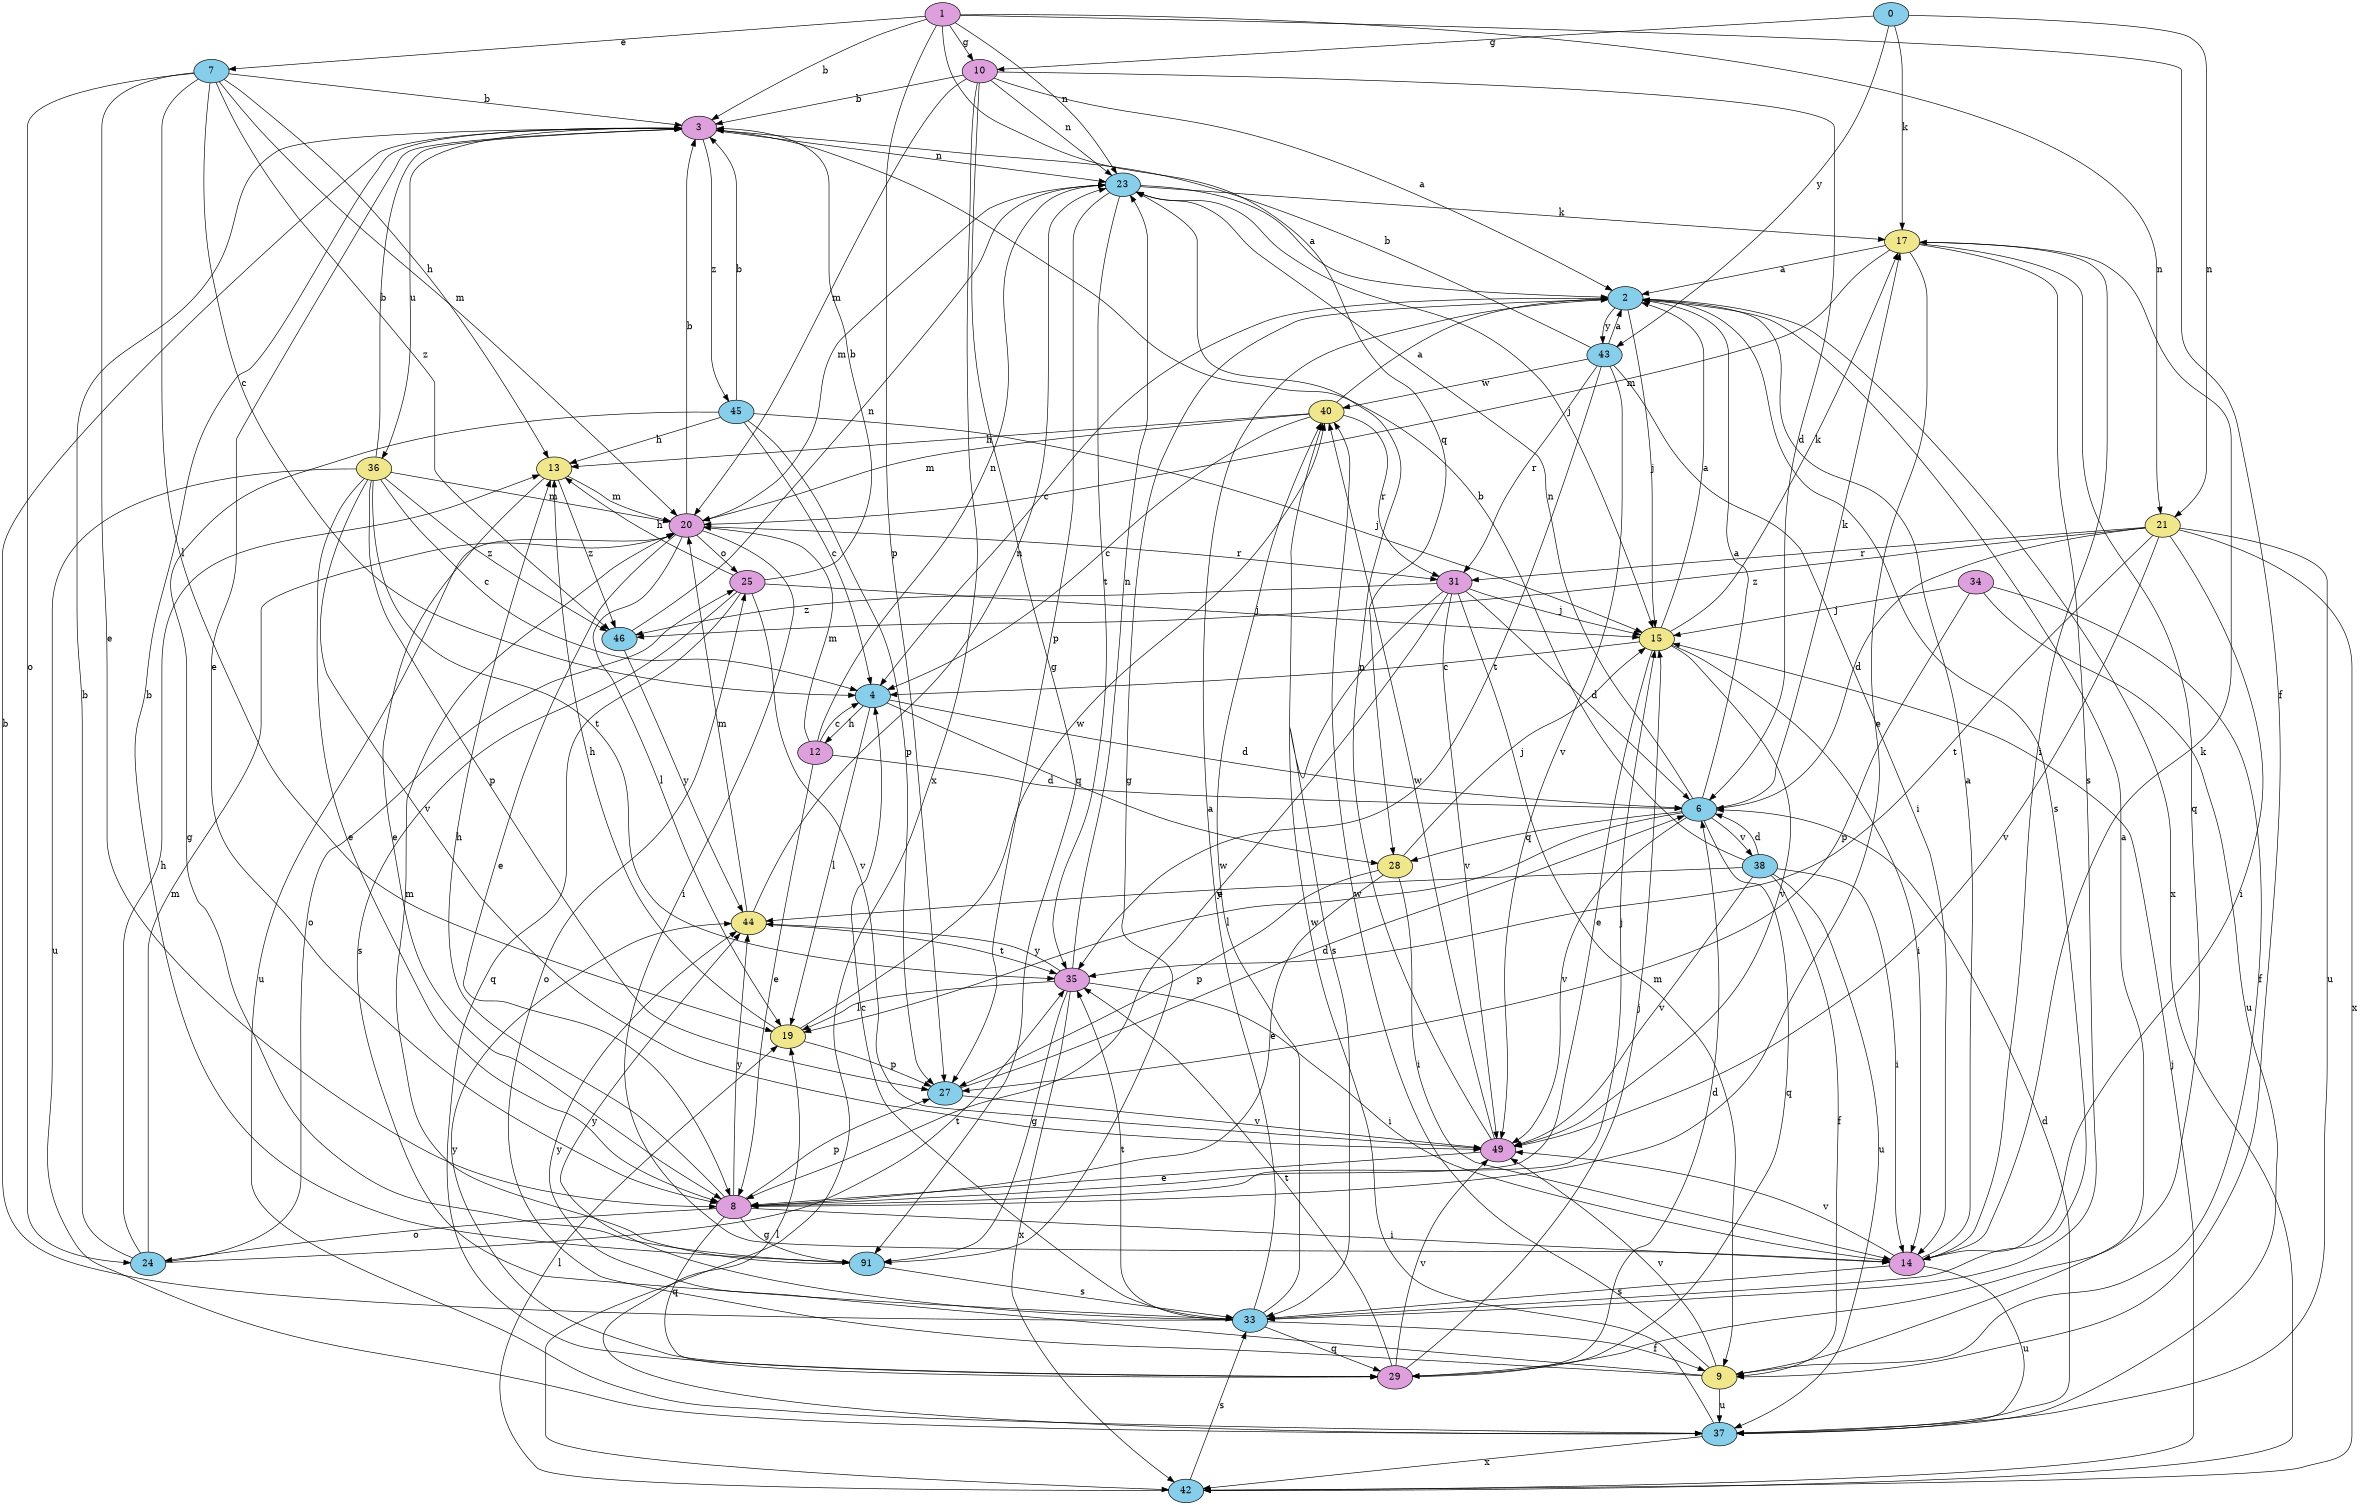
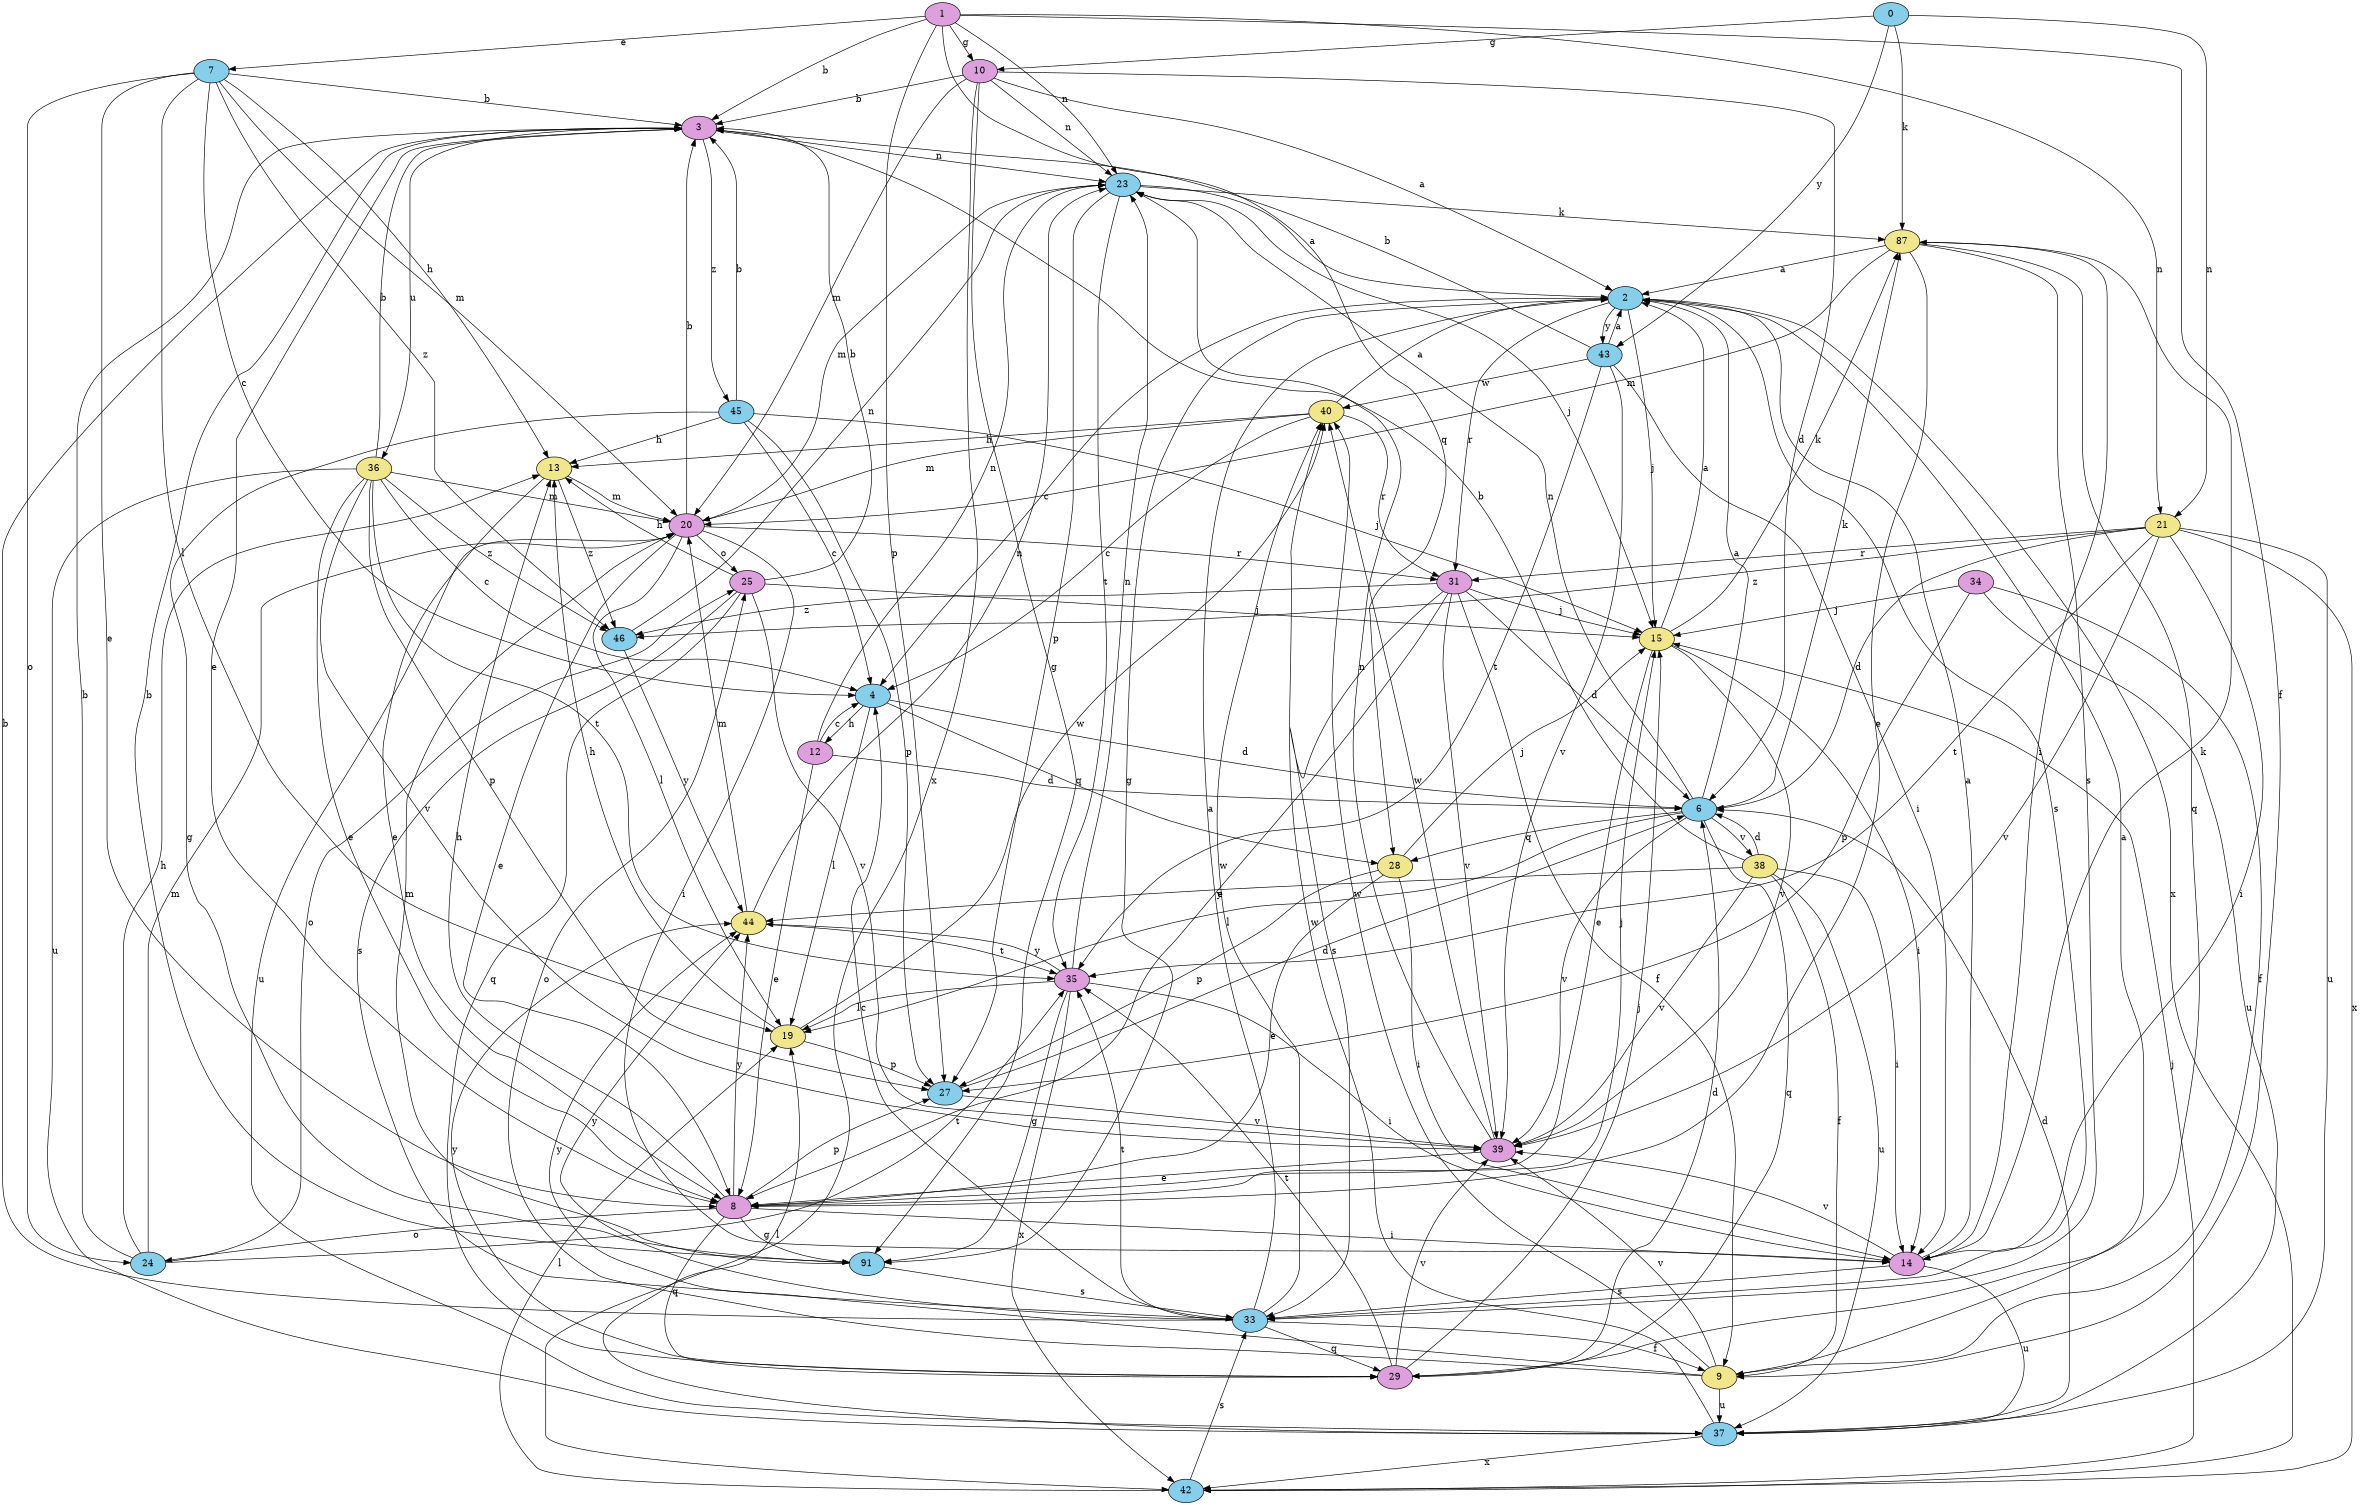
(1902, 242) -> (1902, 242)
(1527, 463) -> (1475, 395)
(832, 594) -> none
(1269, 677) -> none
(1760, 866) -> (1760, 866)
(1658, 980) -> (1658, 980)
(1498, 1150) -> (1498, 1150)
